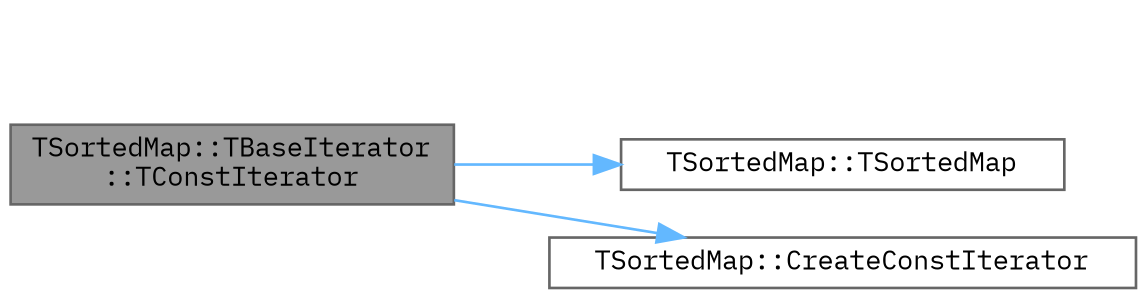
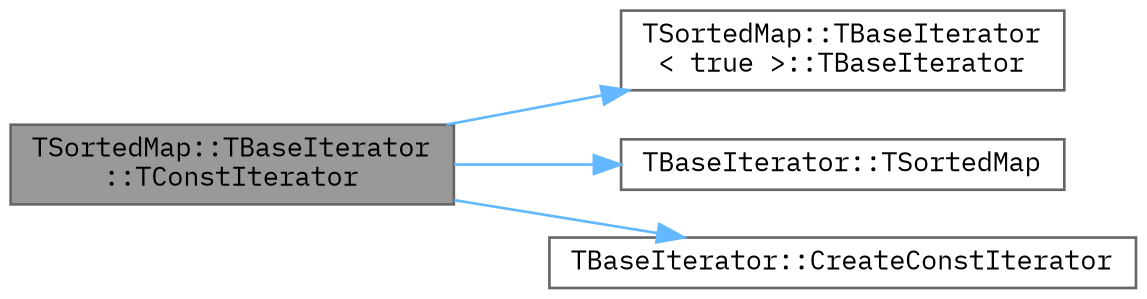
none -> (843, 50)
(843, 165) -> (843, 165)
(843, 263) -> (843, 263)
